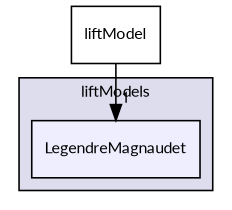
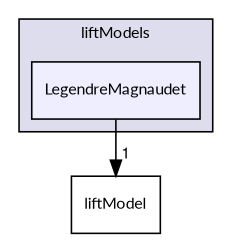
(116, 87) -> (116, 142)
